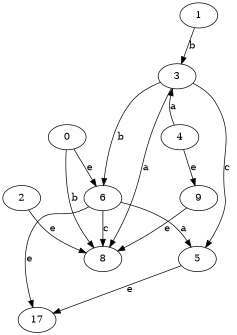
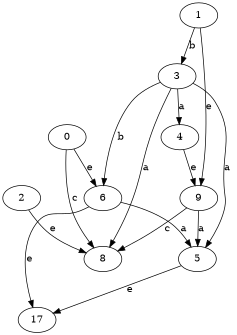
none -> (206, 103)
(170, 111) -> (178, 103)
(227, 168) -> (227, 168)
(75, 198) -> (75, 198)
(103, 225) -> none
none -> (198, 225)
(167, 229) -> (167, 229)
